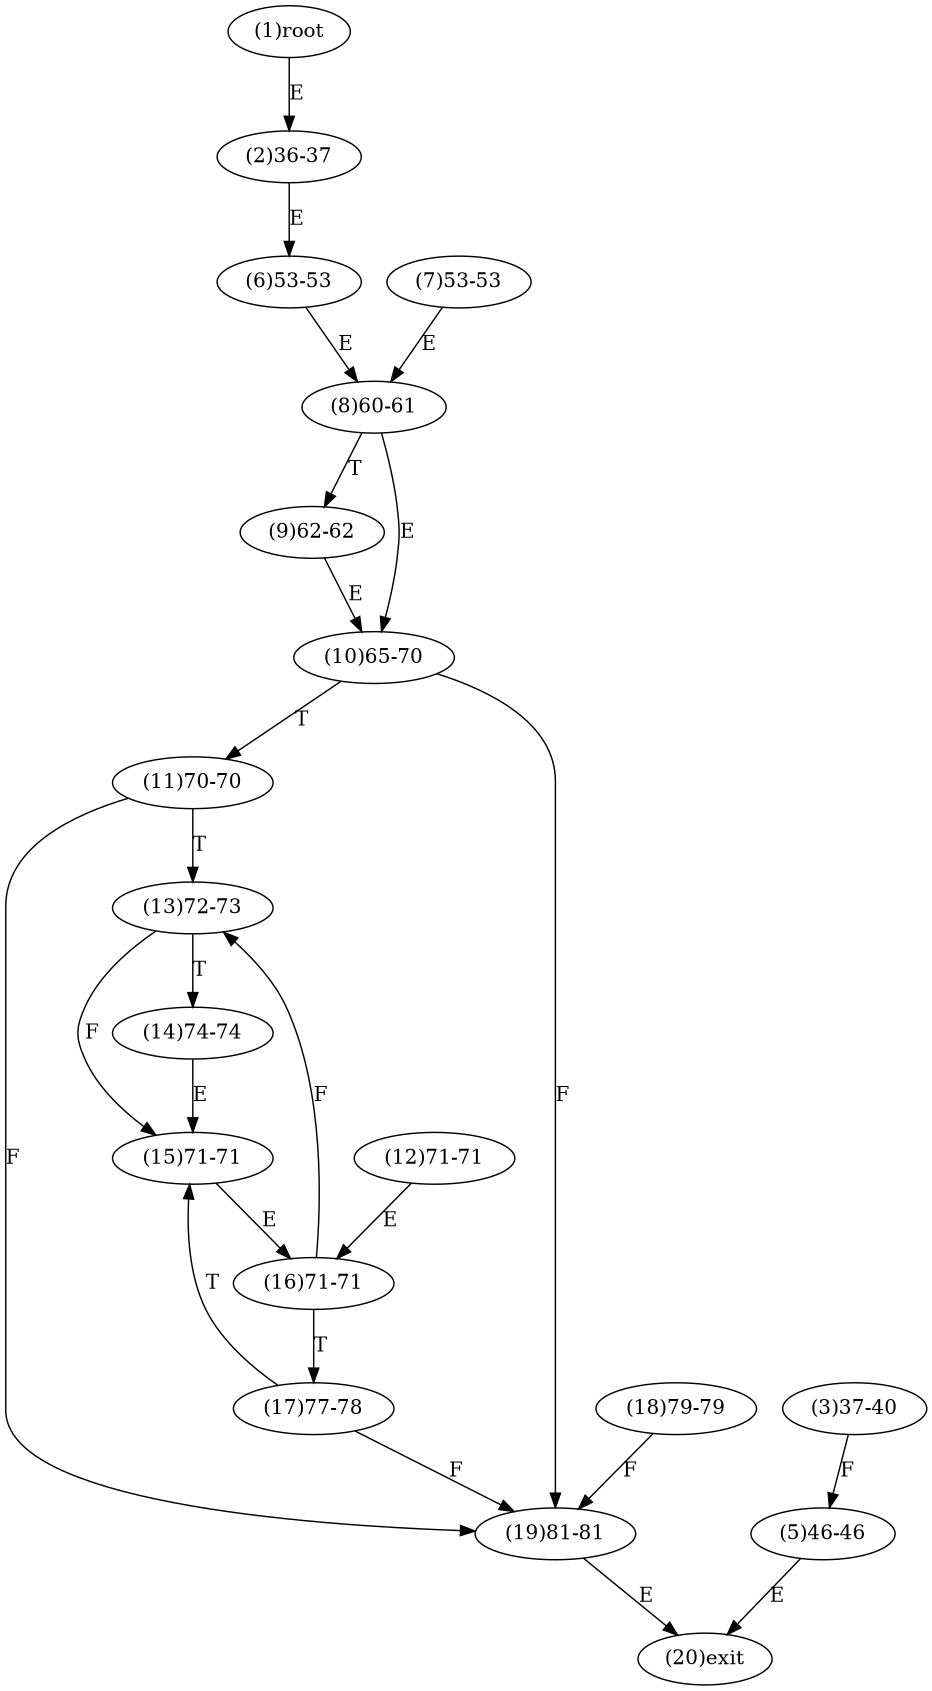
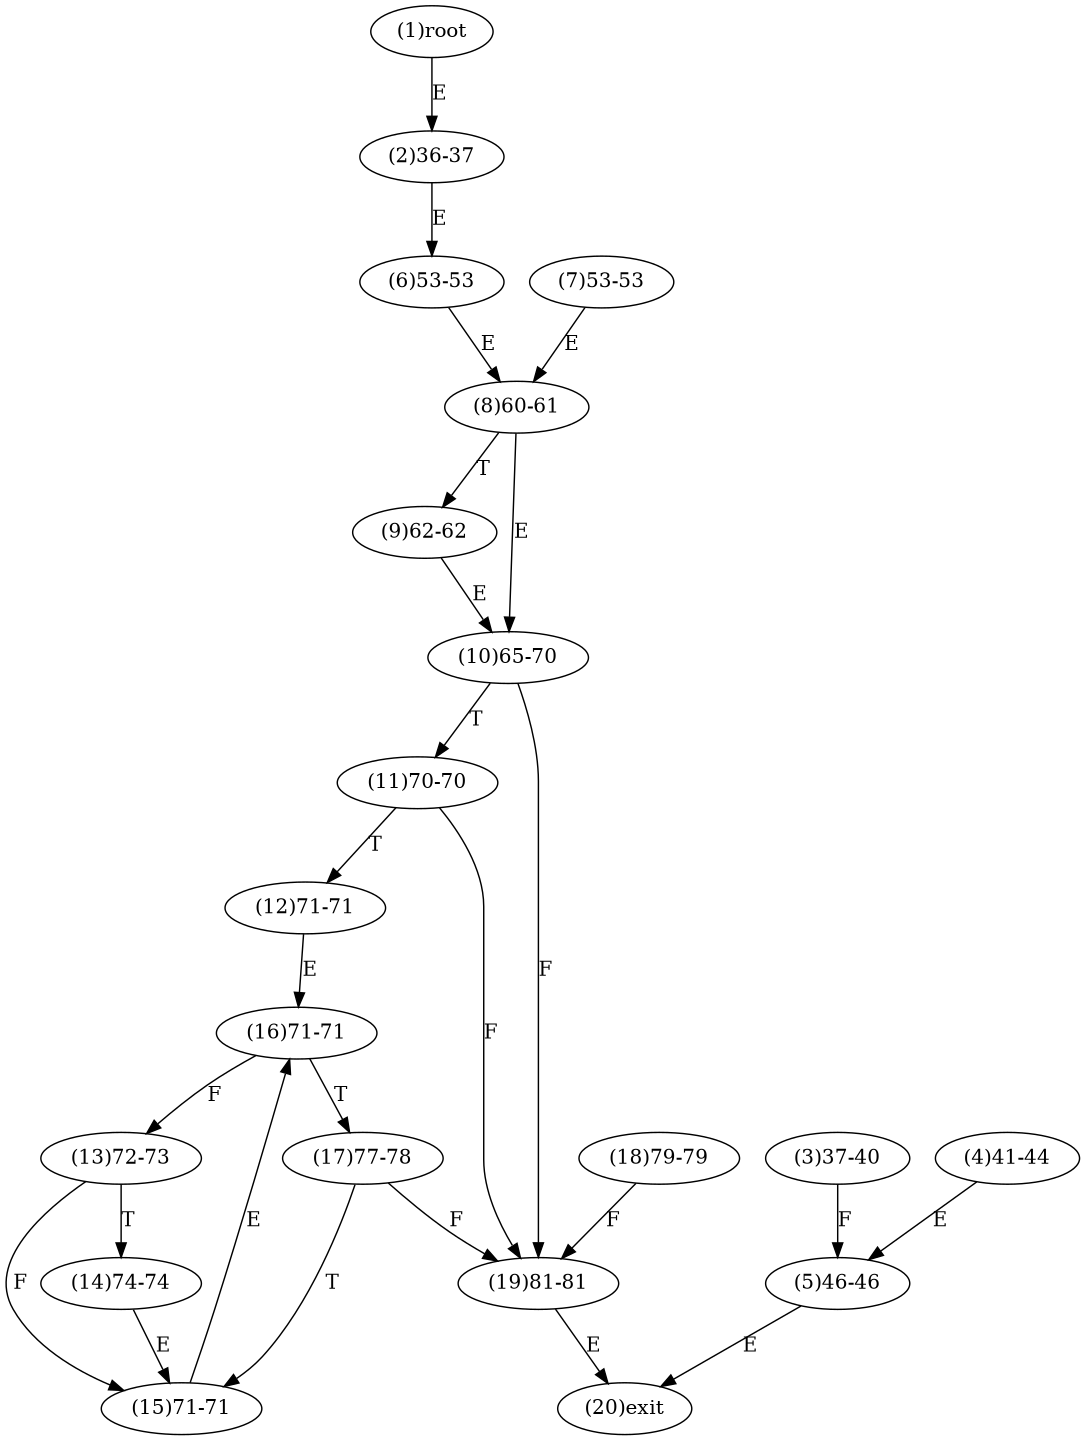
(193, 838) -> (367, 840)
none -> (1007, 1158)
